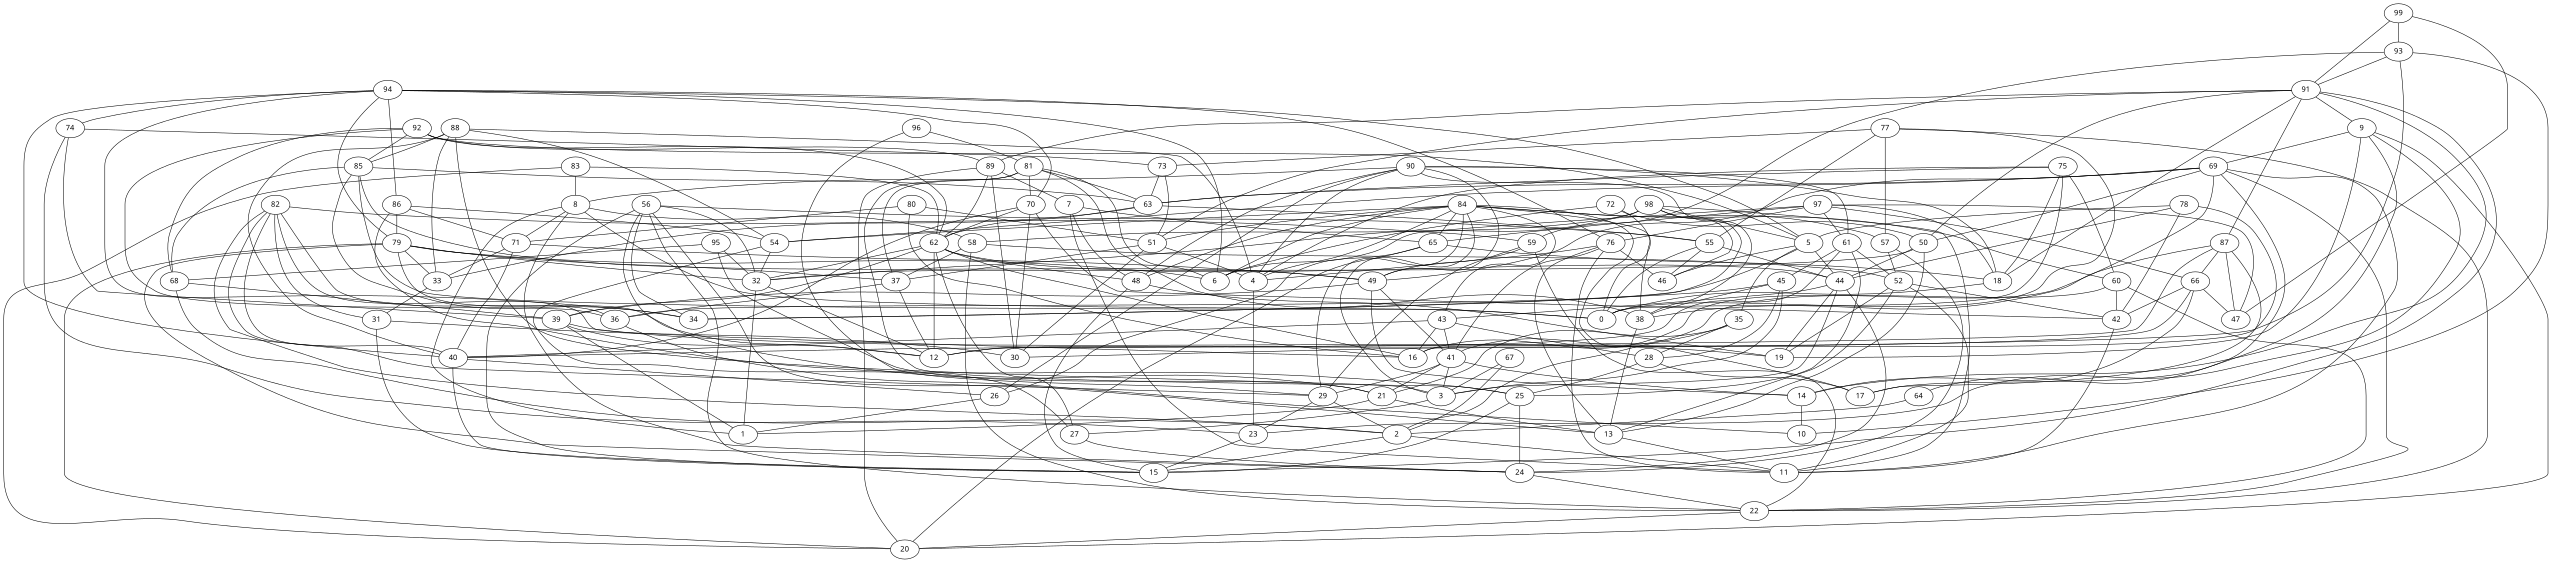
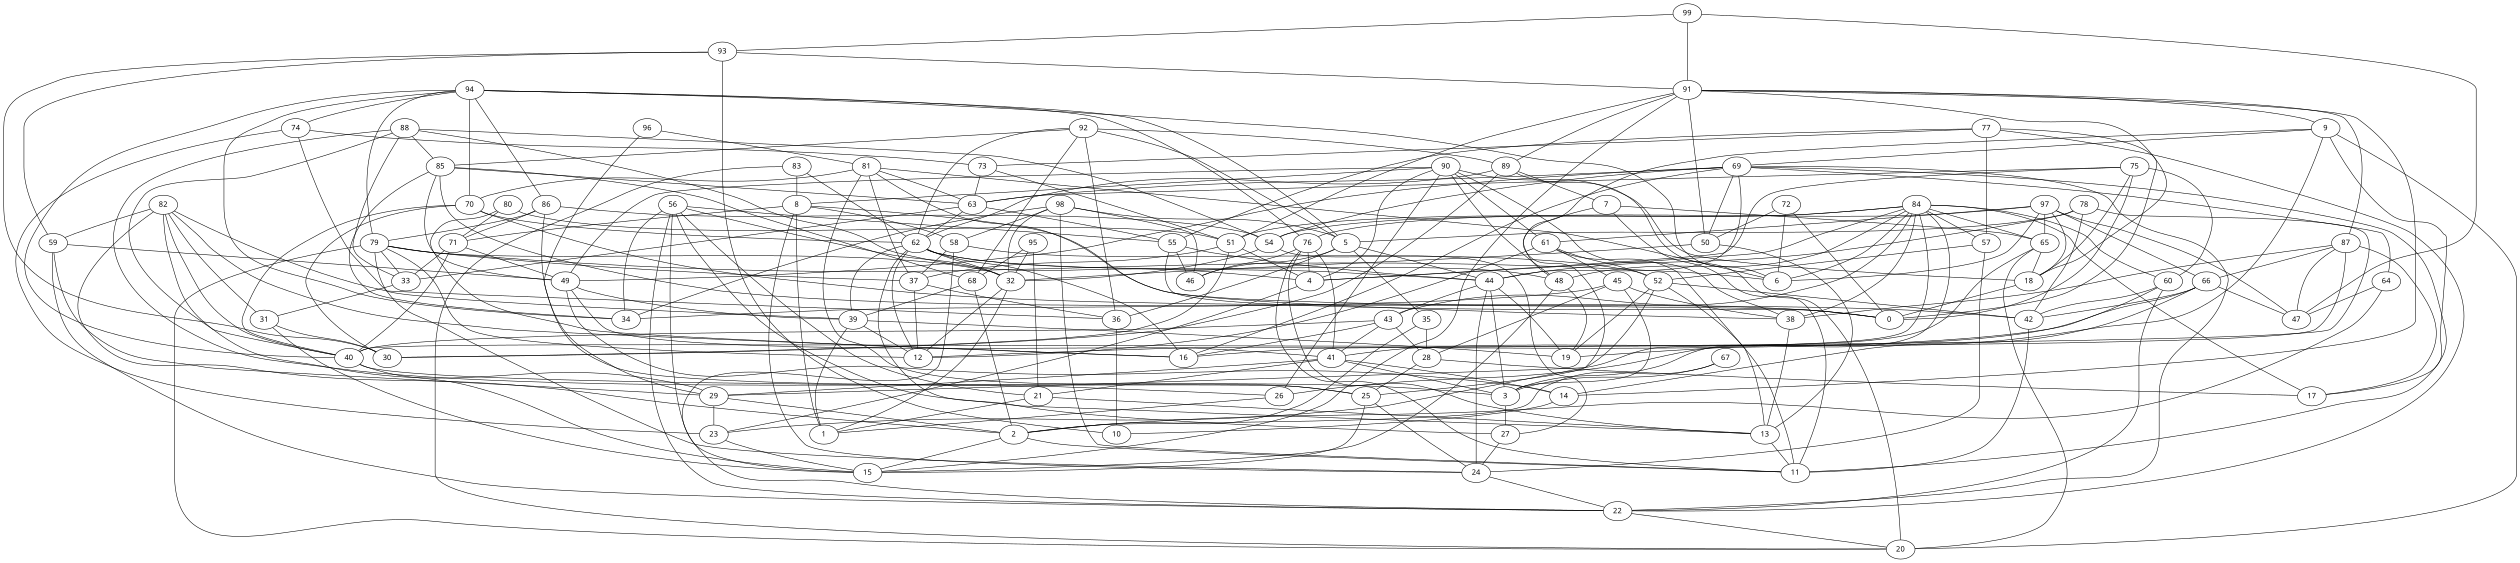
(1882, 263) -> (1656, 270)
none -> (2341, 301)
(1555, 331) -> none
